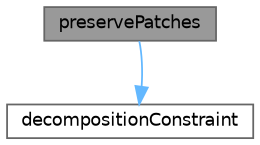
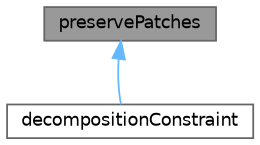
(142, 64) -> (118, 82)
